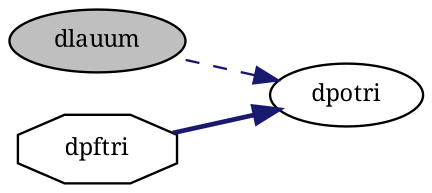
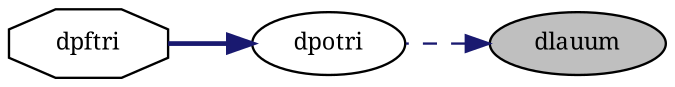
(214, 66) -> (436, 44)
